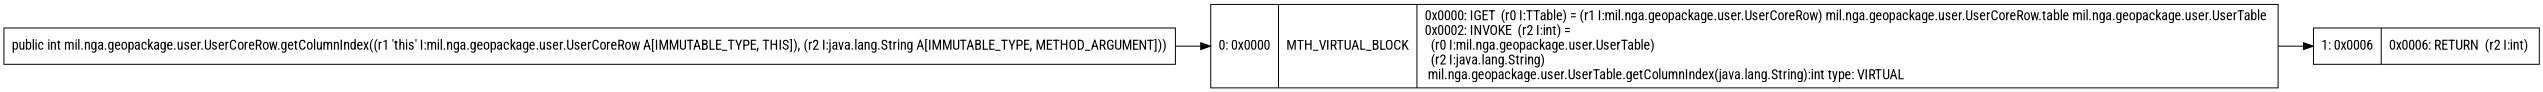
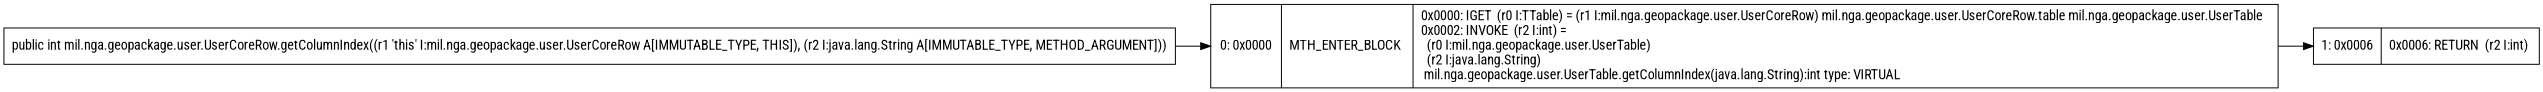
(1348, 46) -> (1345, 46)
